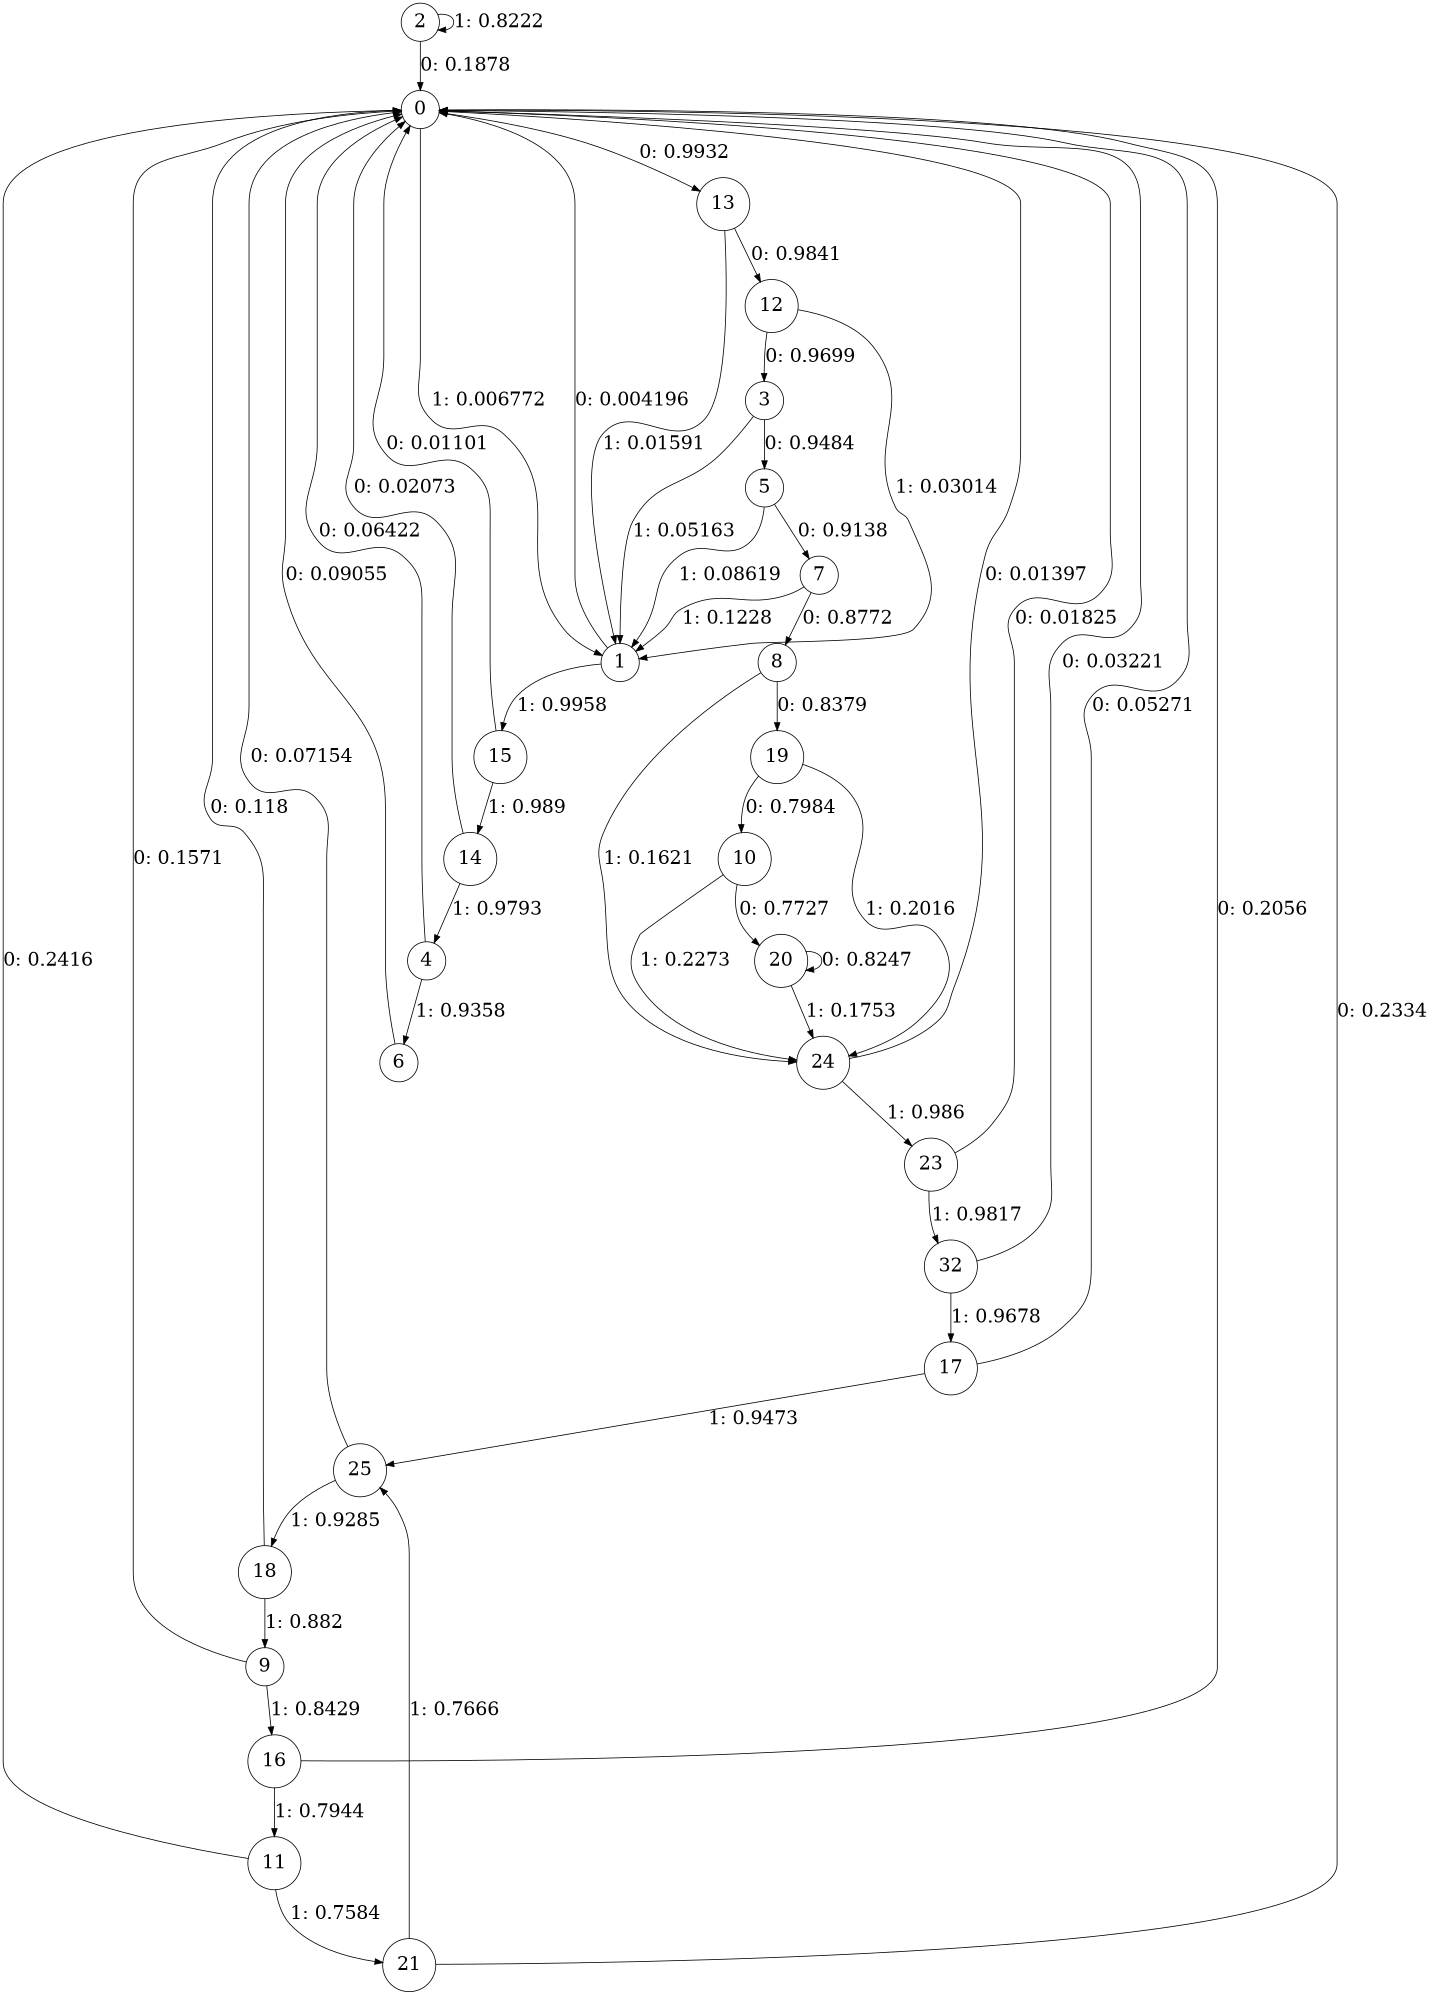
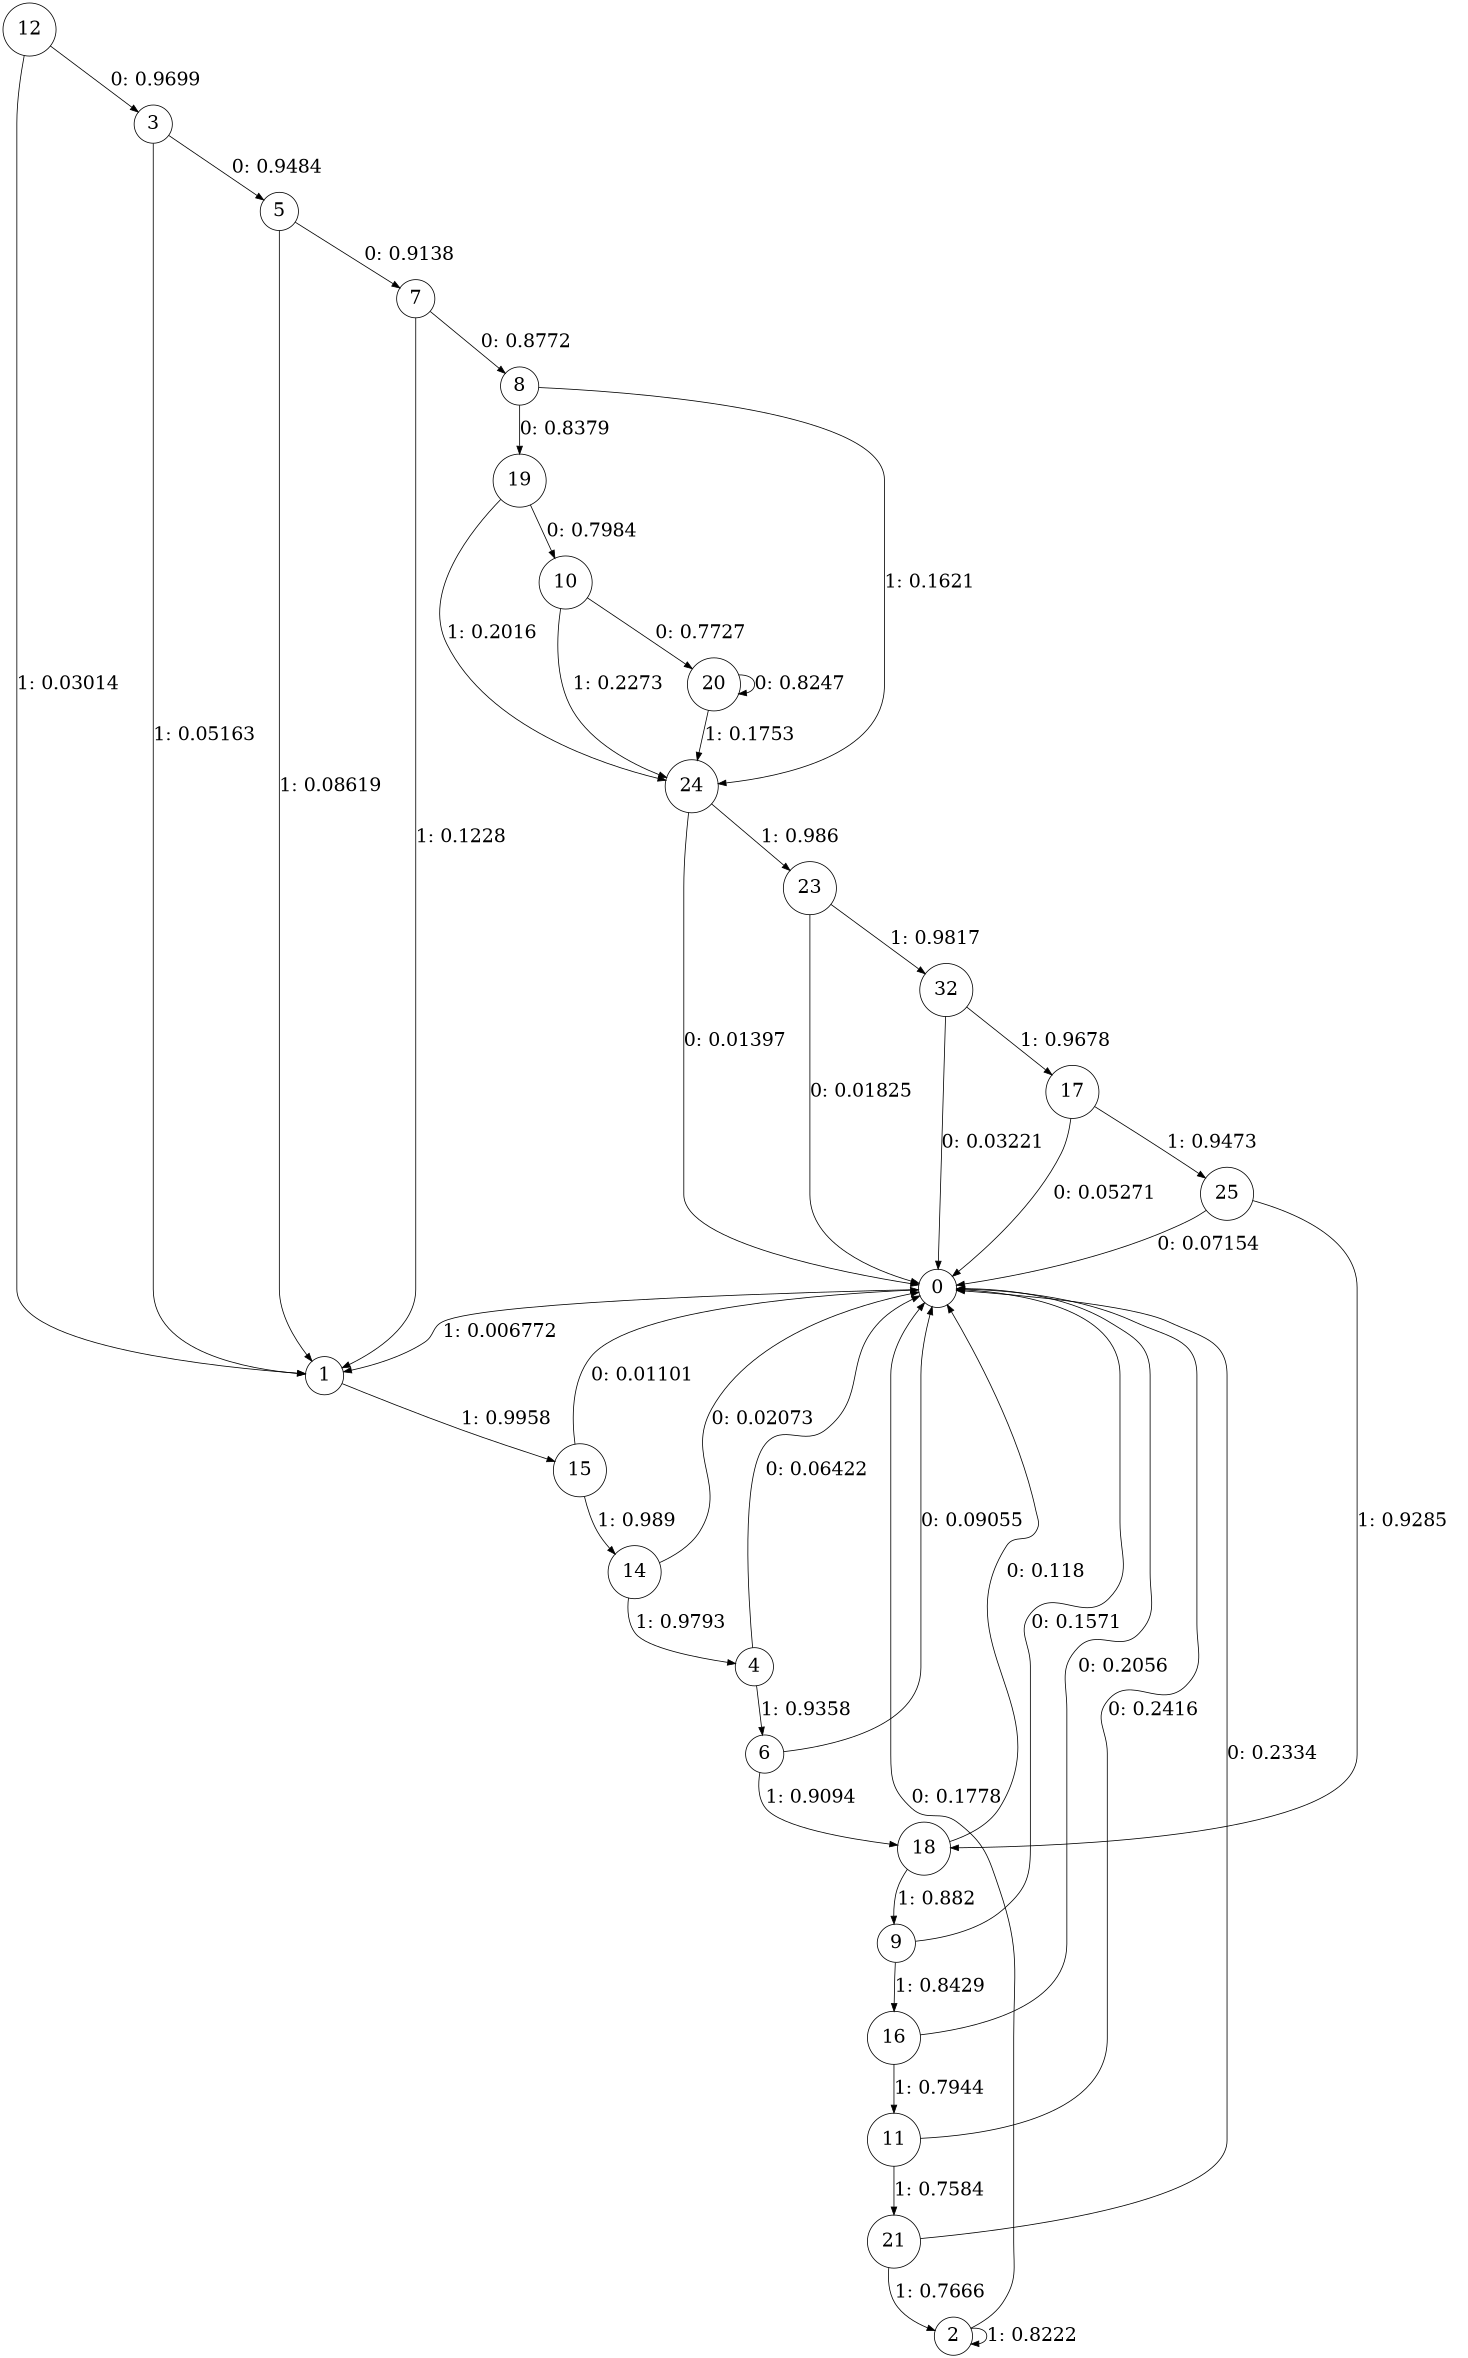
(474, 66) -> (965, 1798)
(723, 204) -> none
(575, 346) -> none
(409, 1713) -> (896, 2305)
none -> (807, 1828)
